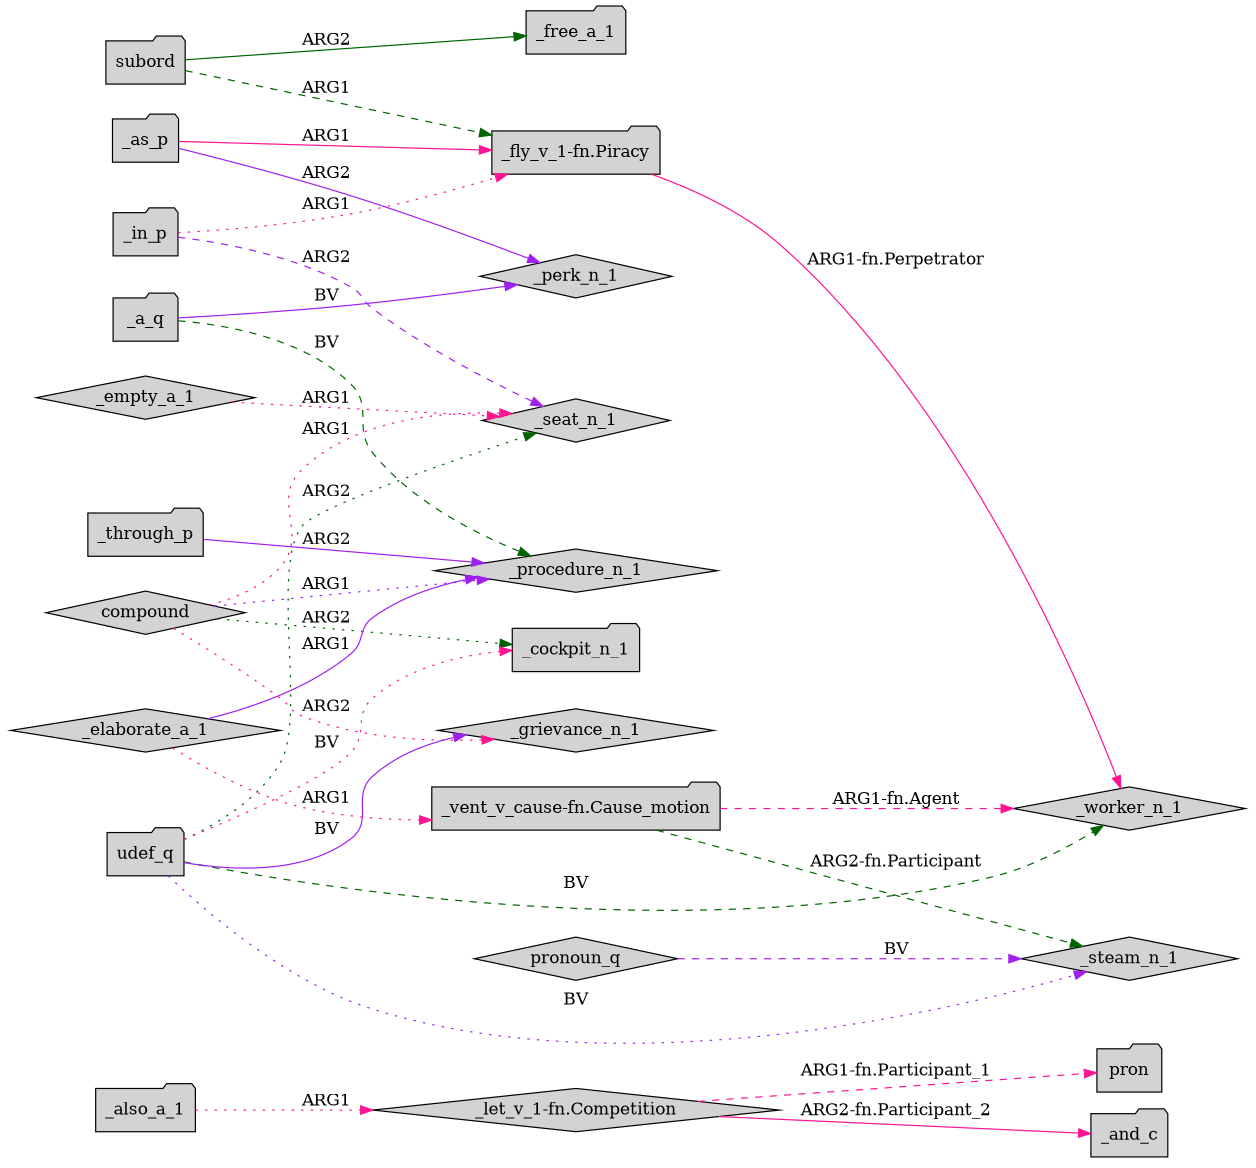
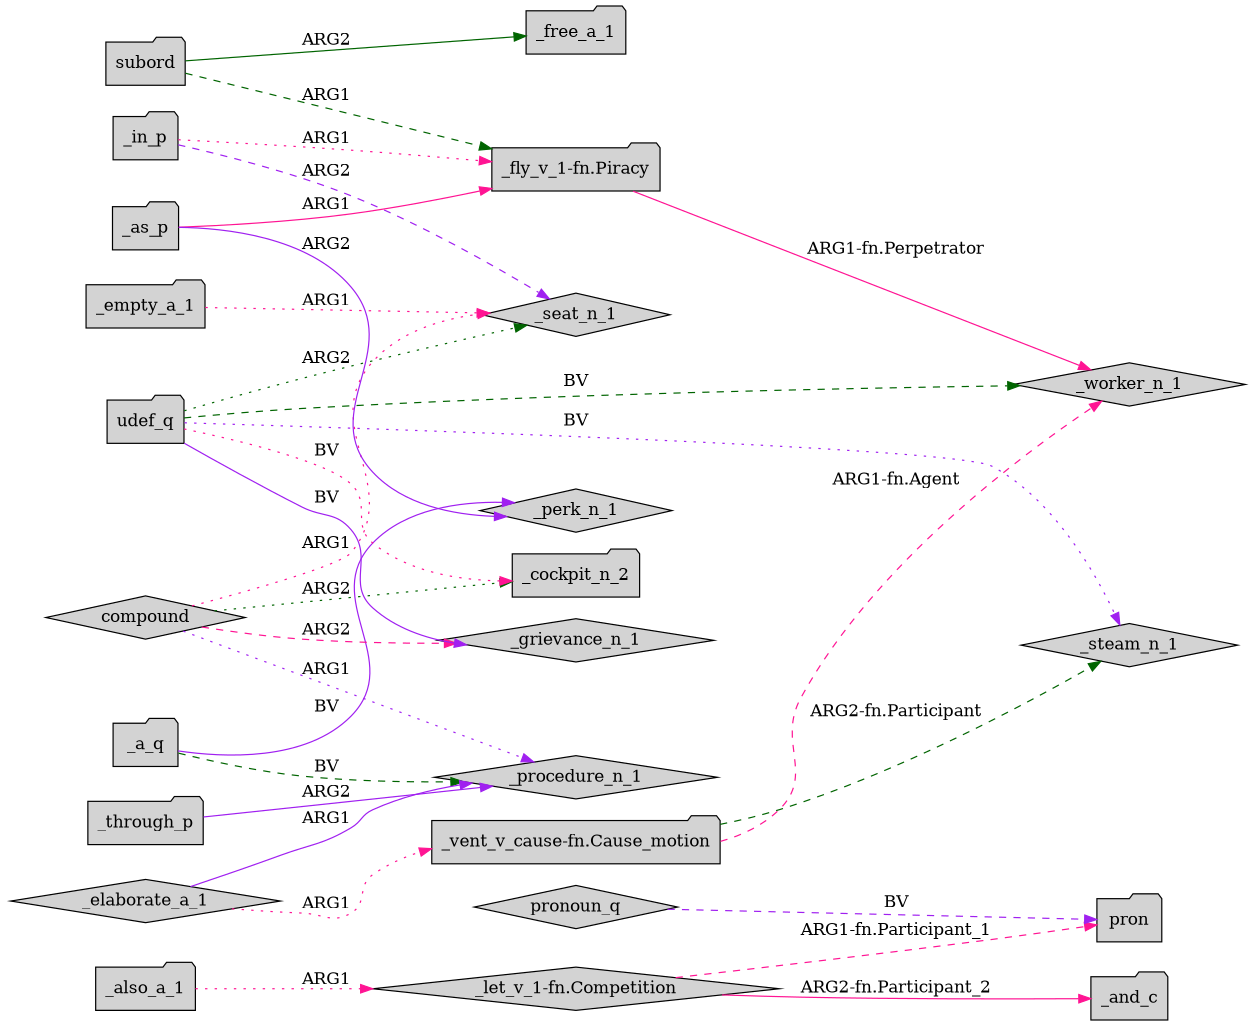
(146, 398) -> (146, 306)
(576, 650) -> (576, 575)
(315, 720) -> (322, 640)
(843, 959) -> (876, 914)
